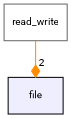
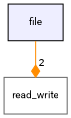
(36, 53) -> (36, 53)
